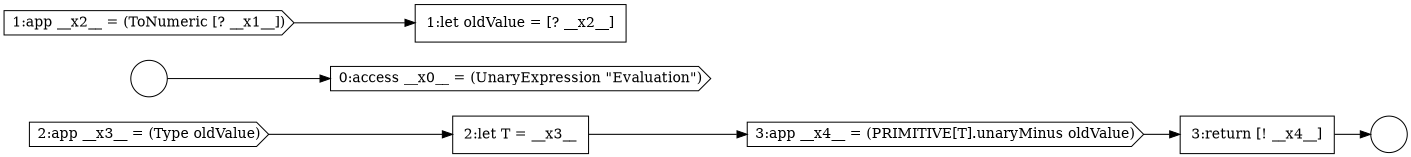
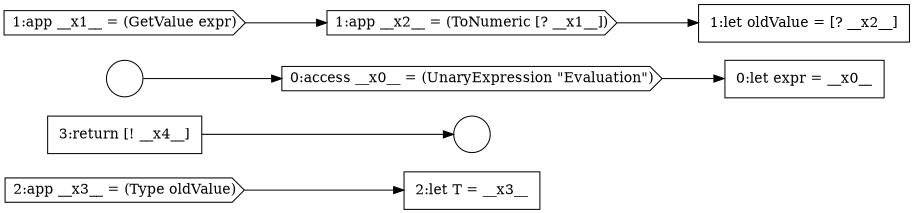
none -> (125, 23)
none -> (804, 79)
(945, 134) -> none
